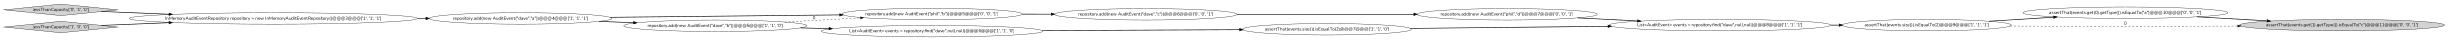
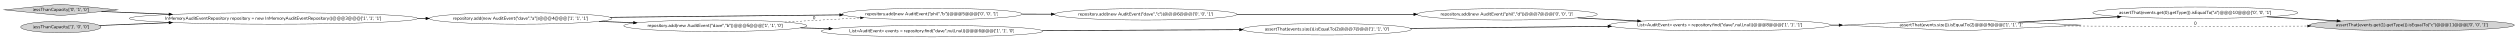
(1927, 25) -> (1962, 25)
(61, 27) -> (61, 27)
